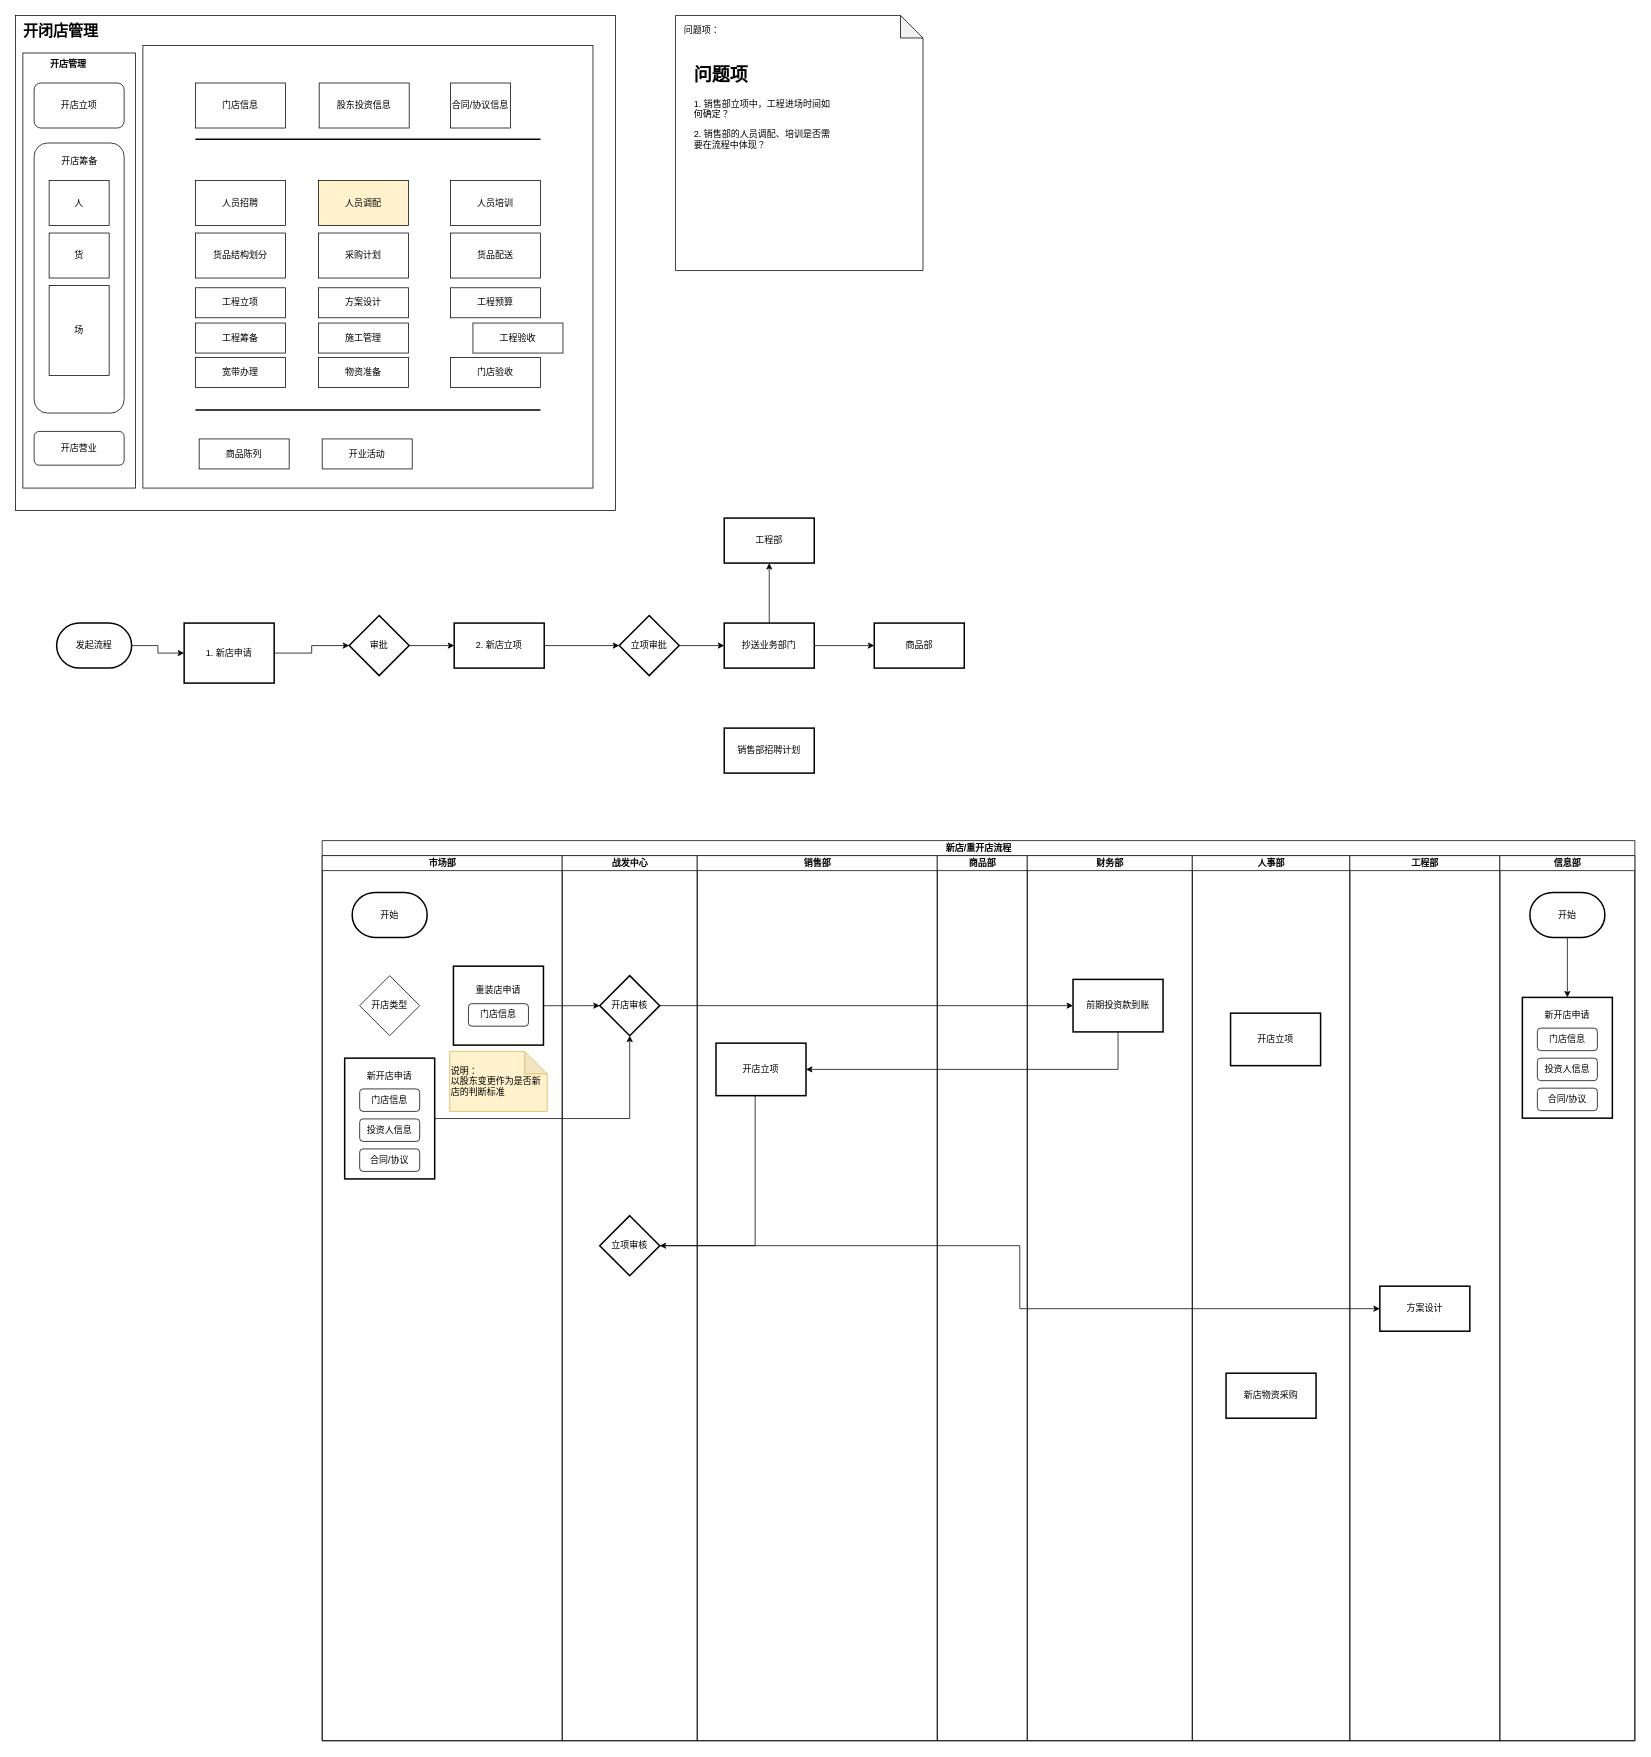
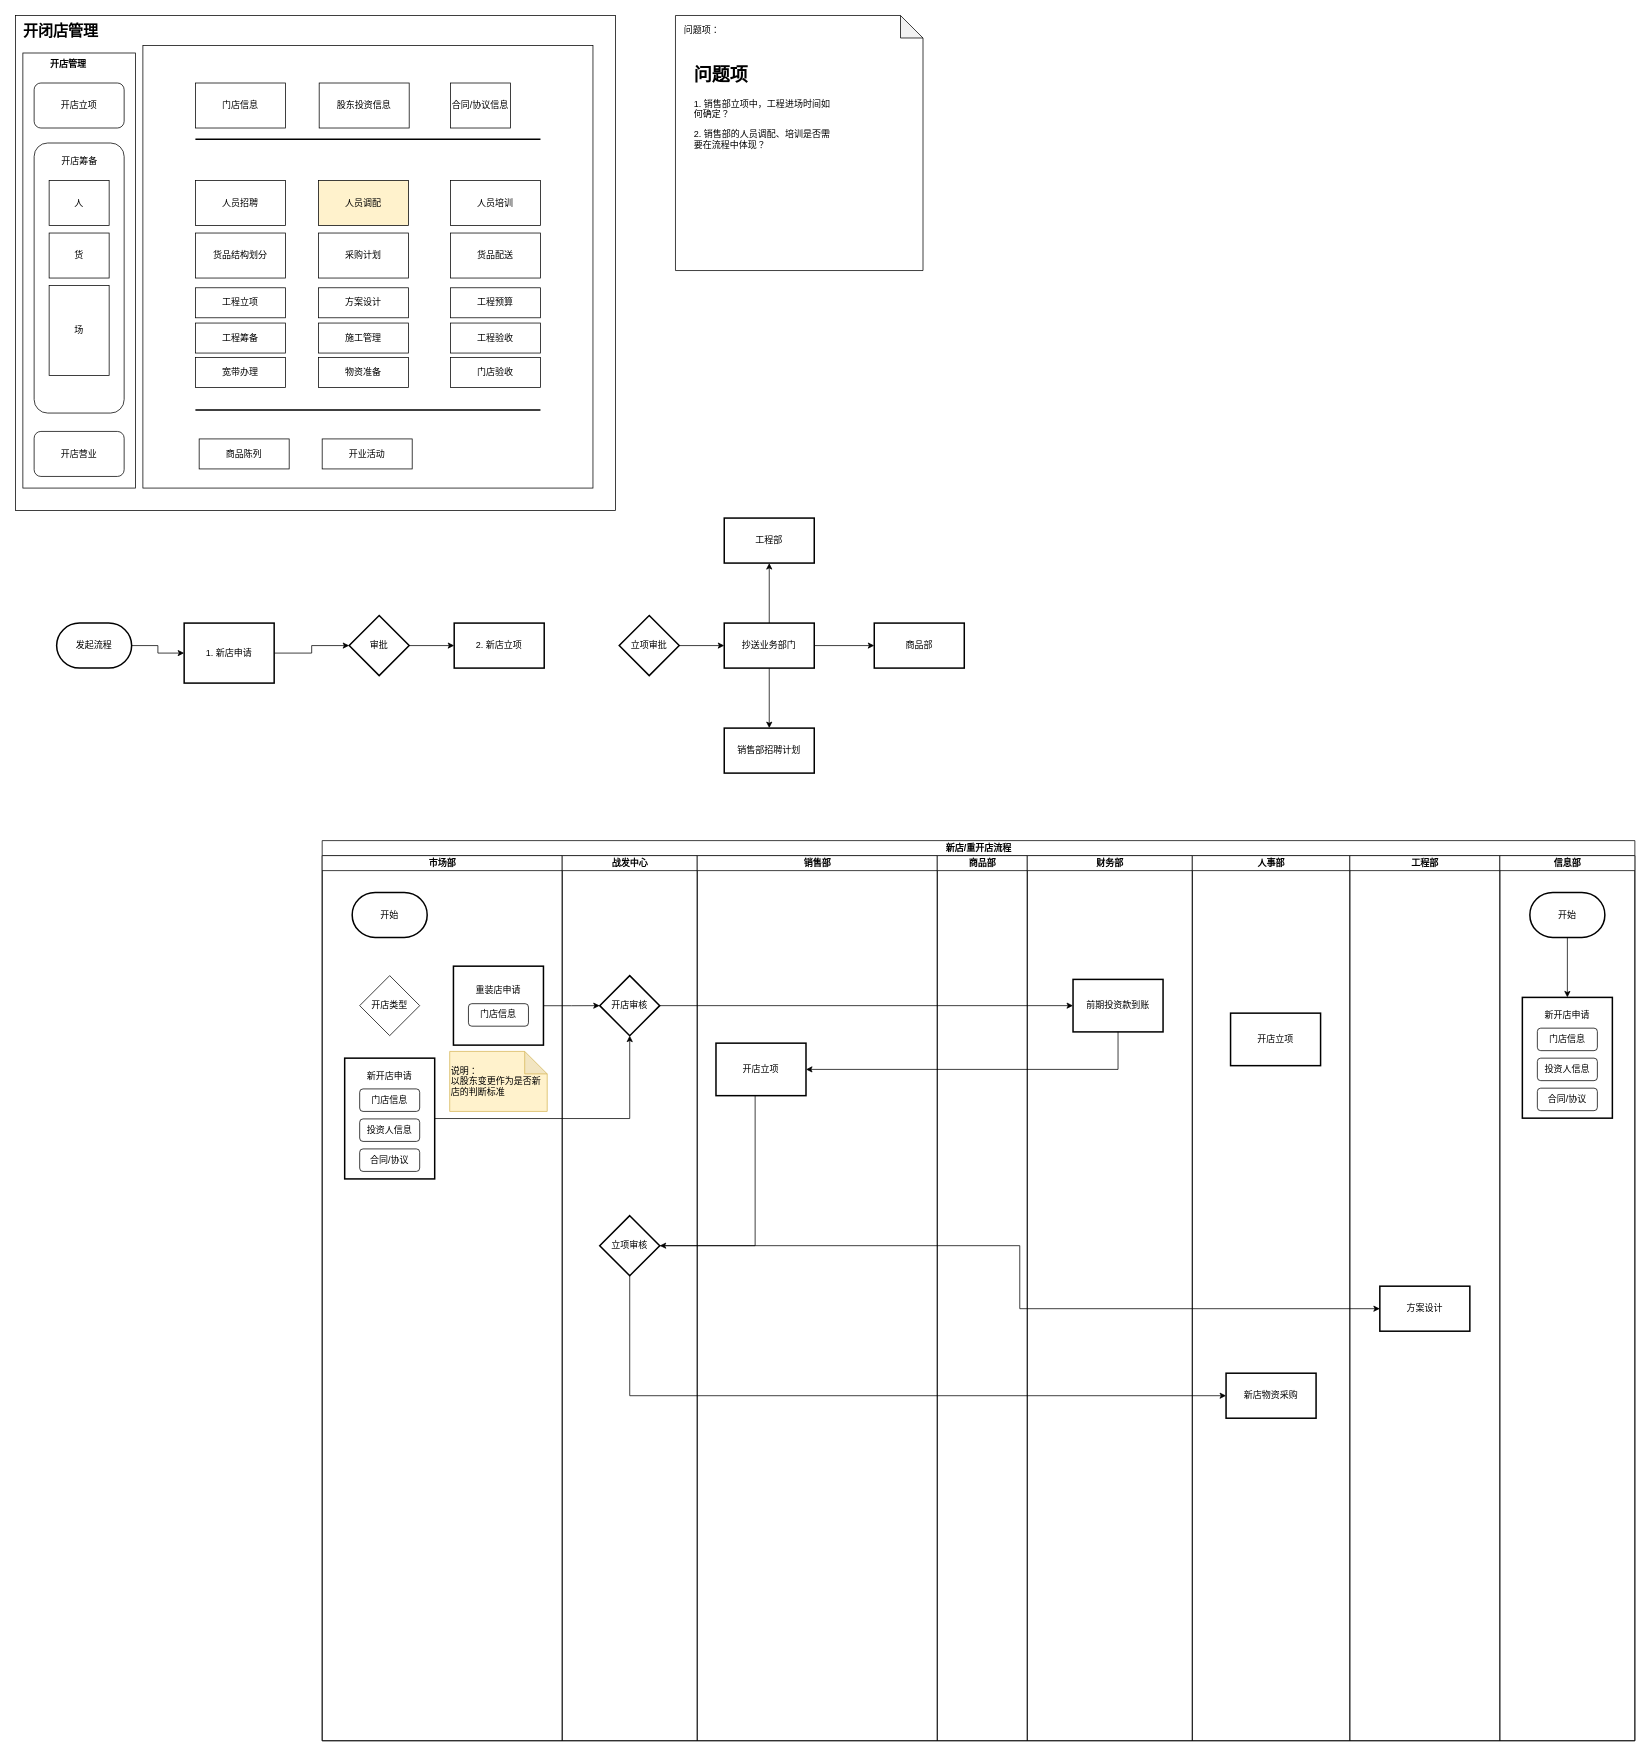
(518, 338) -> (495, 338)
(79, 448) -> (79, 454)
(579, 645) -> none
none -> (769, 695)
none -> (865, 1395)
